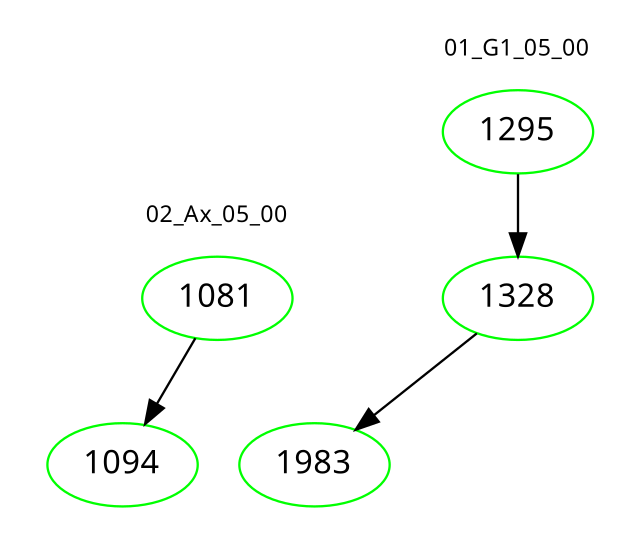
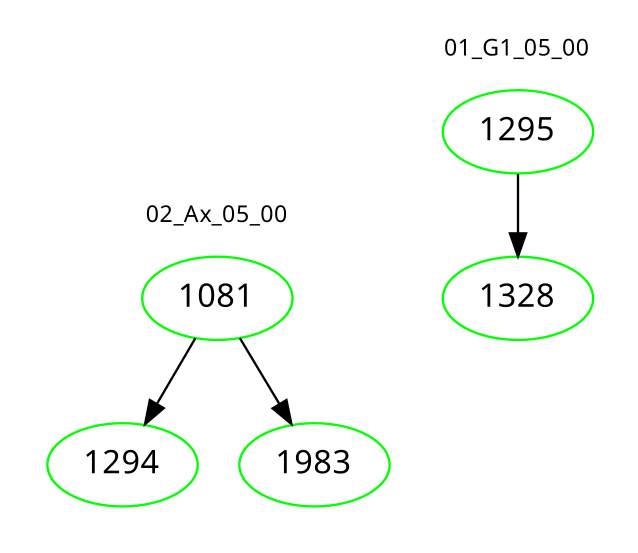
(425, 374) -> (260, 371)
(123, 465) -> (123, 465)
